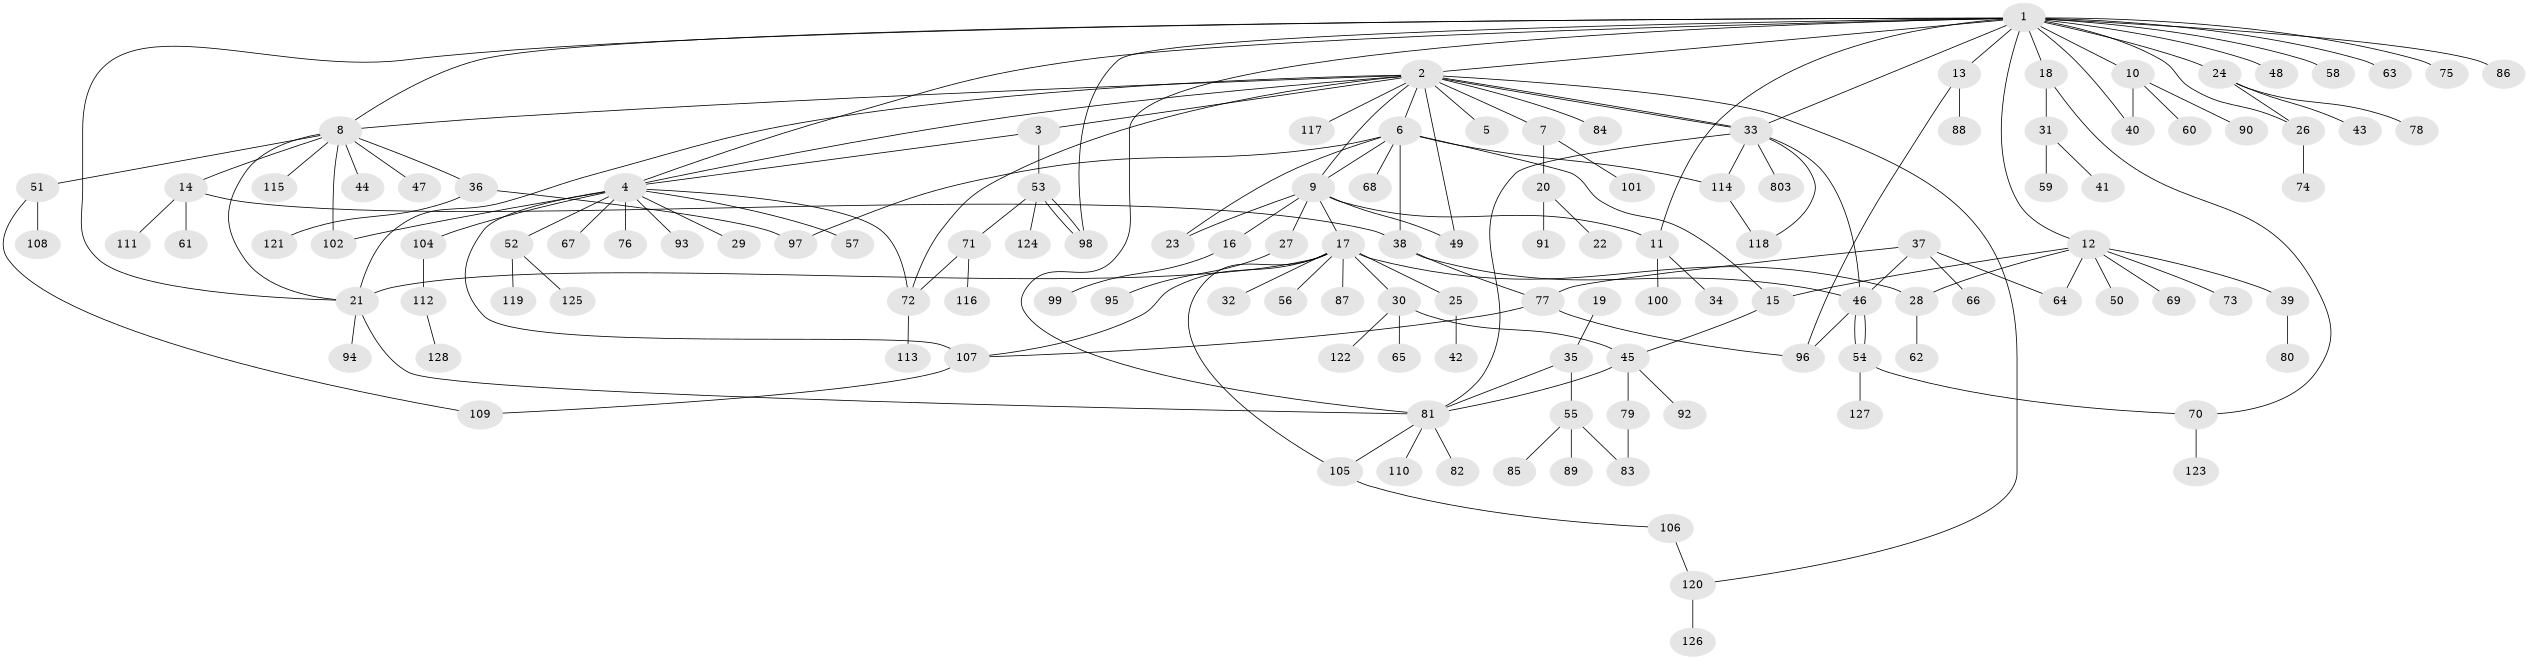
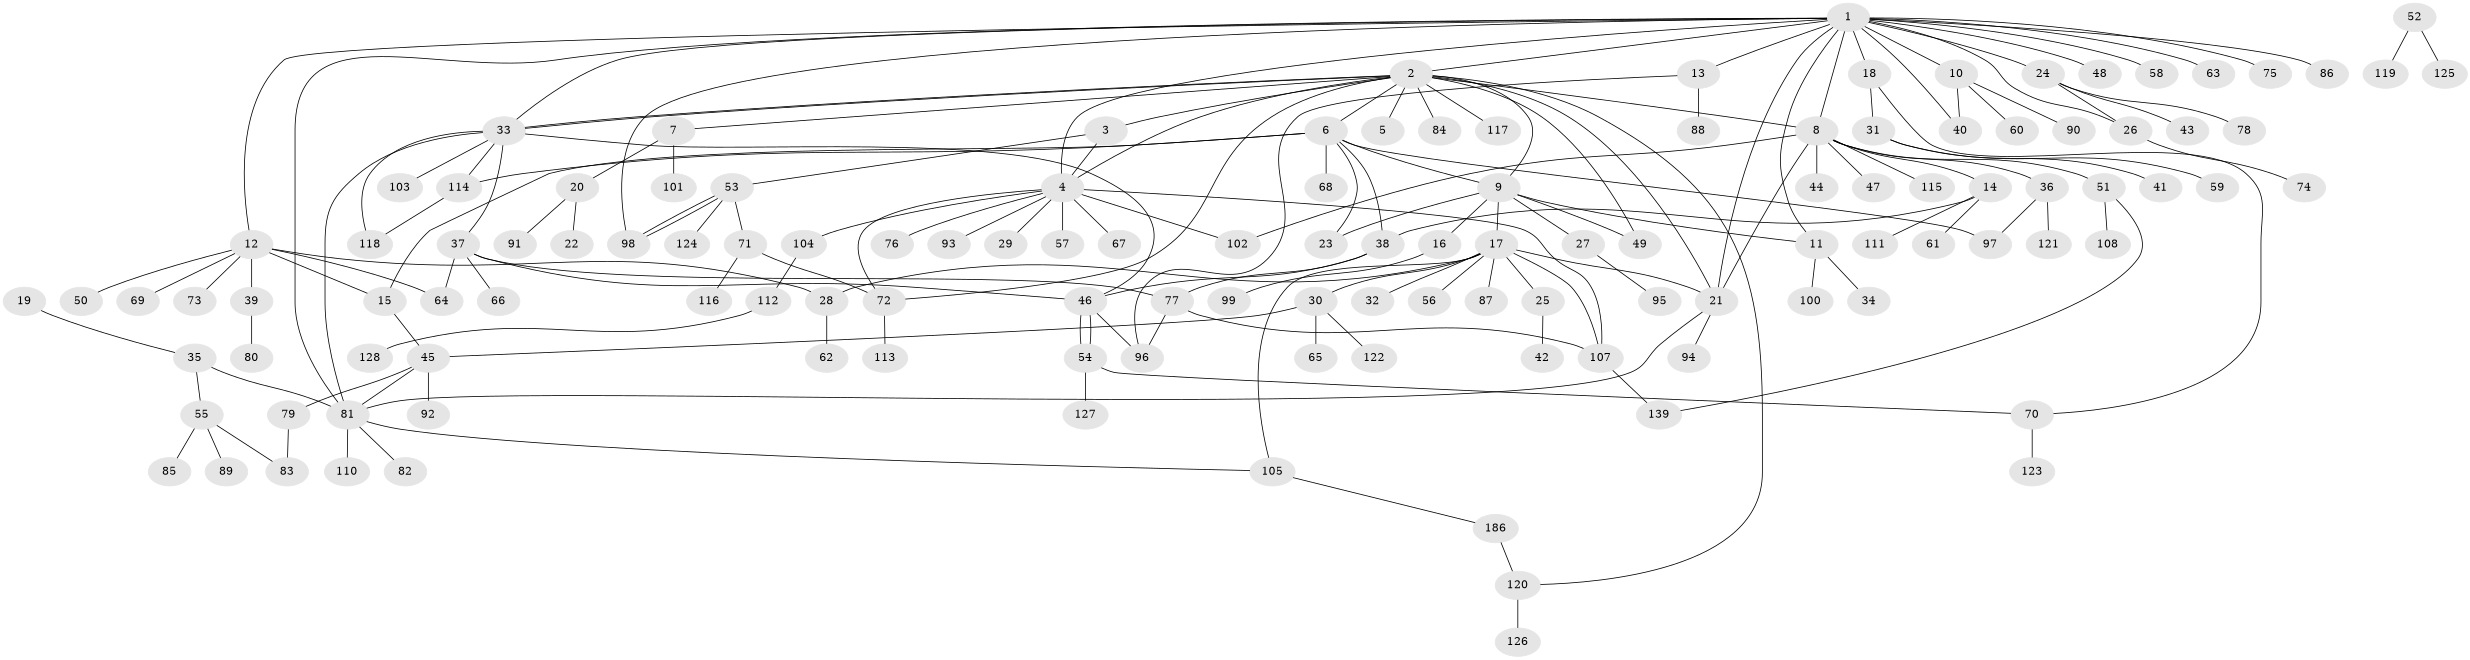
(1781, 188) -> (400, 188)
none -> (493, 192)
(569, 216) -> none
(480, 415) -> (1659, 415)
(1671, 529) -> (1496, 529)
